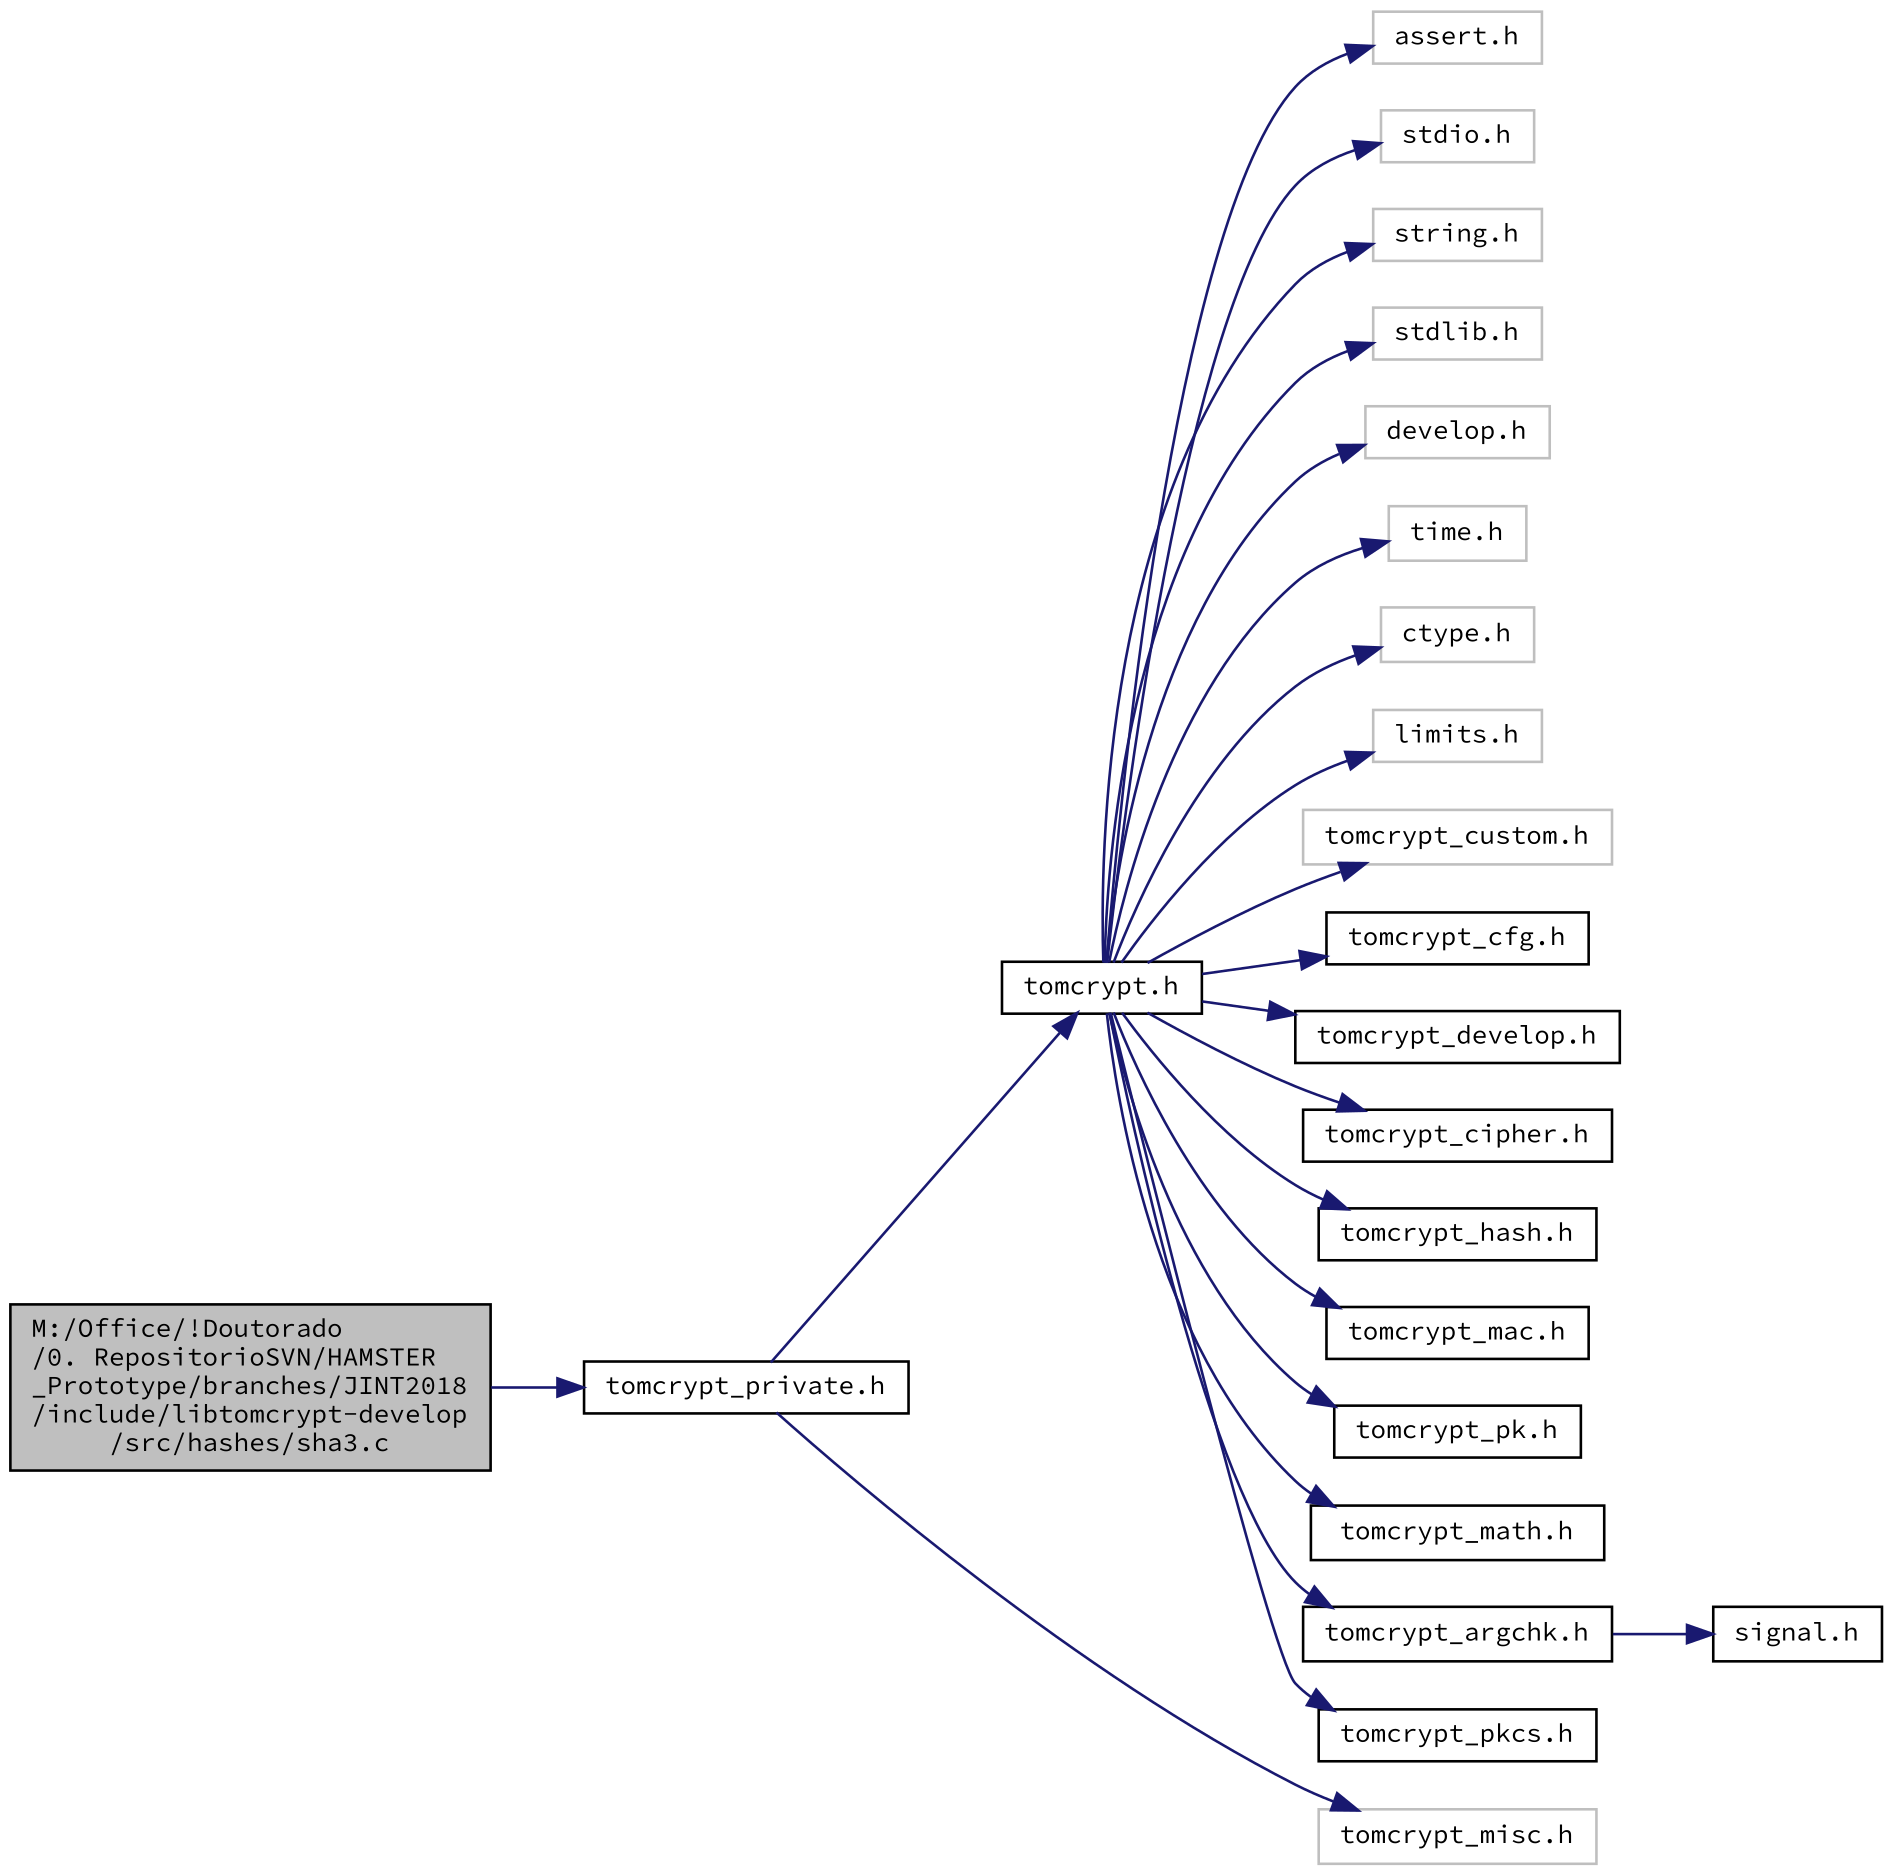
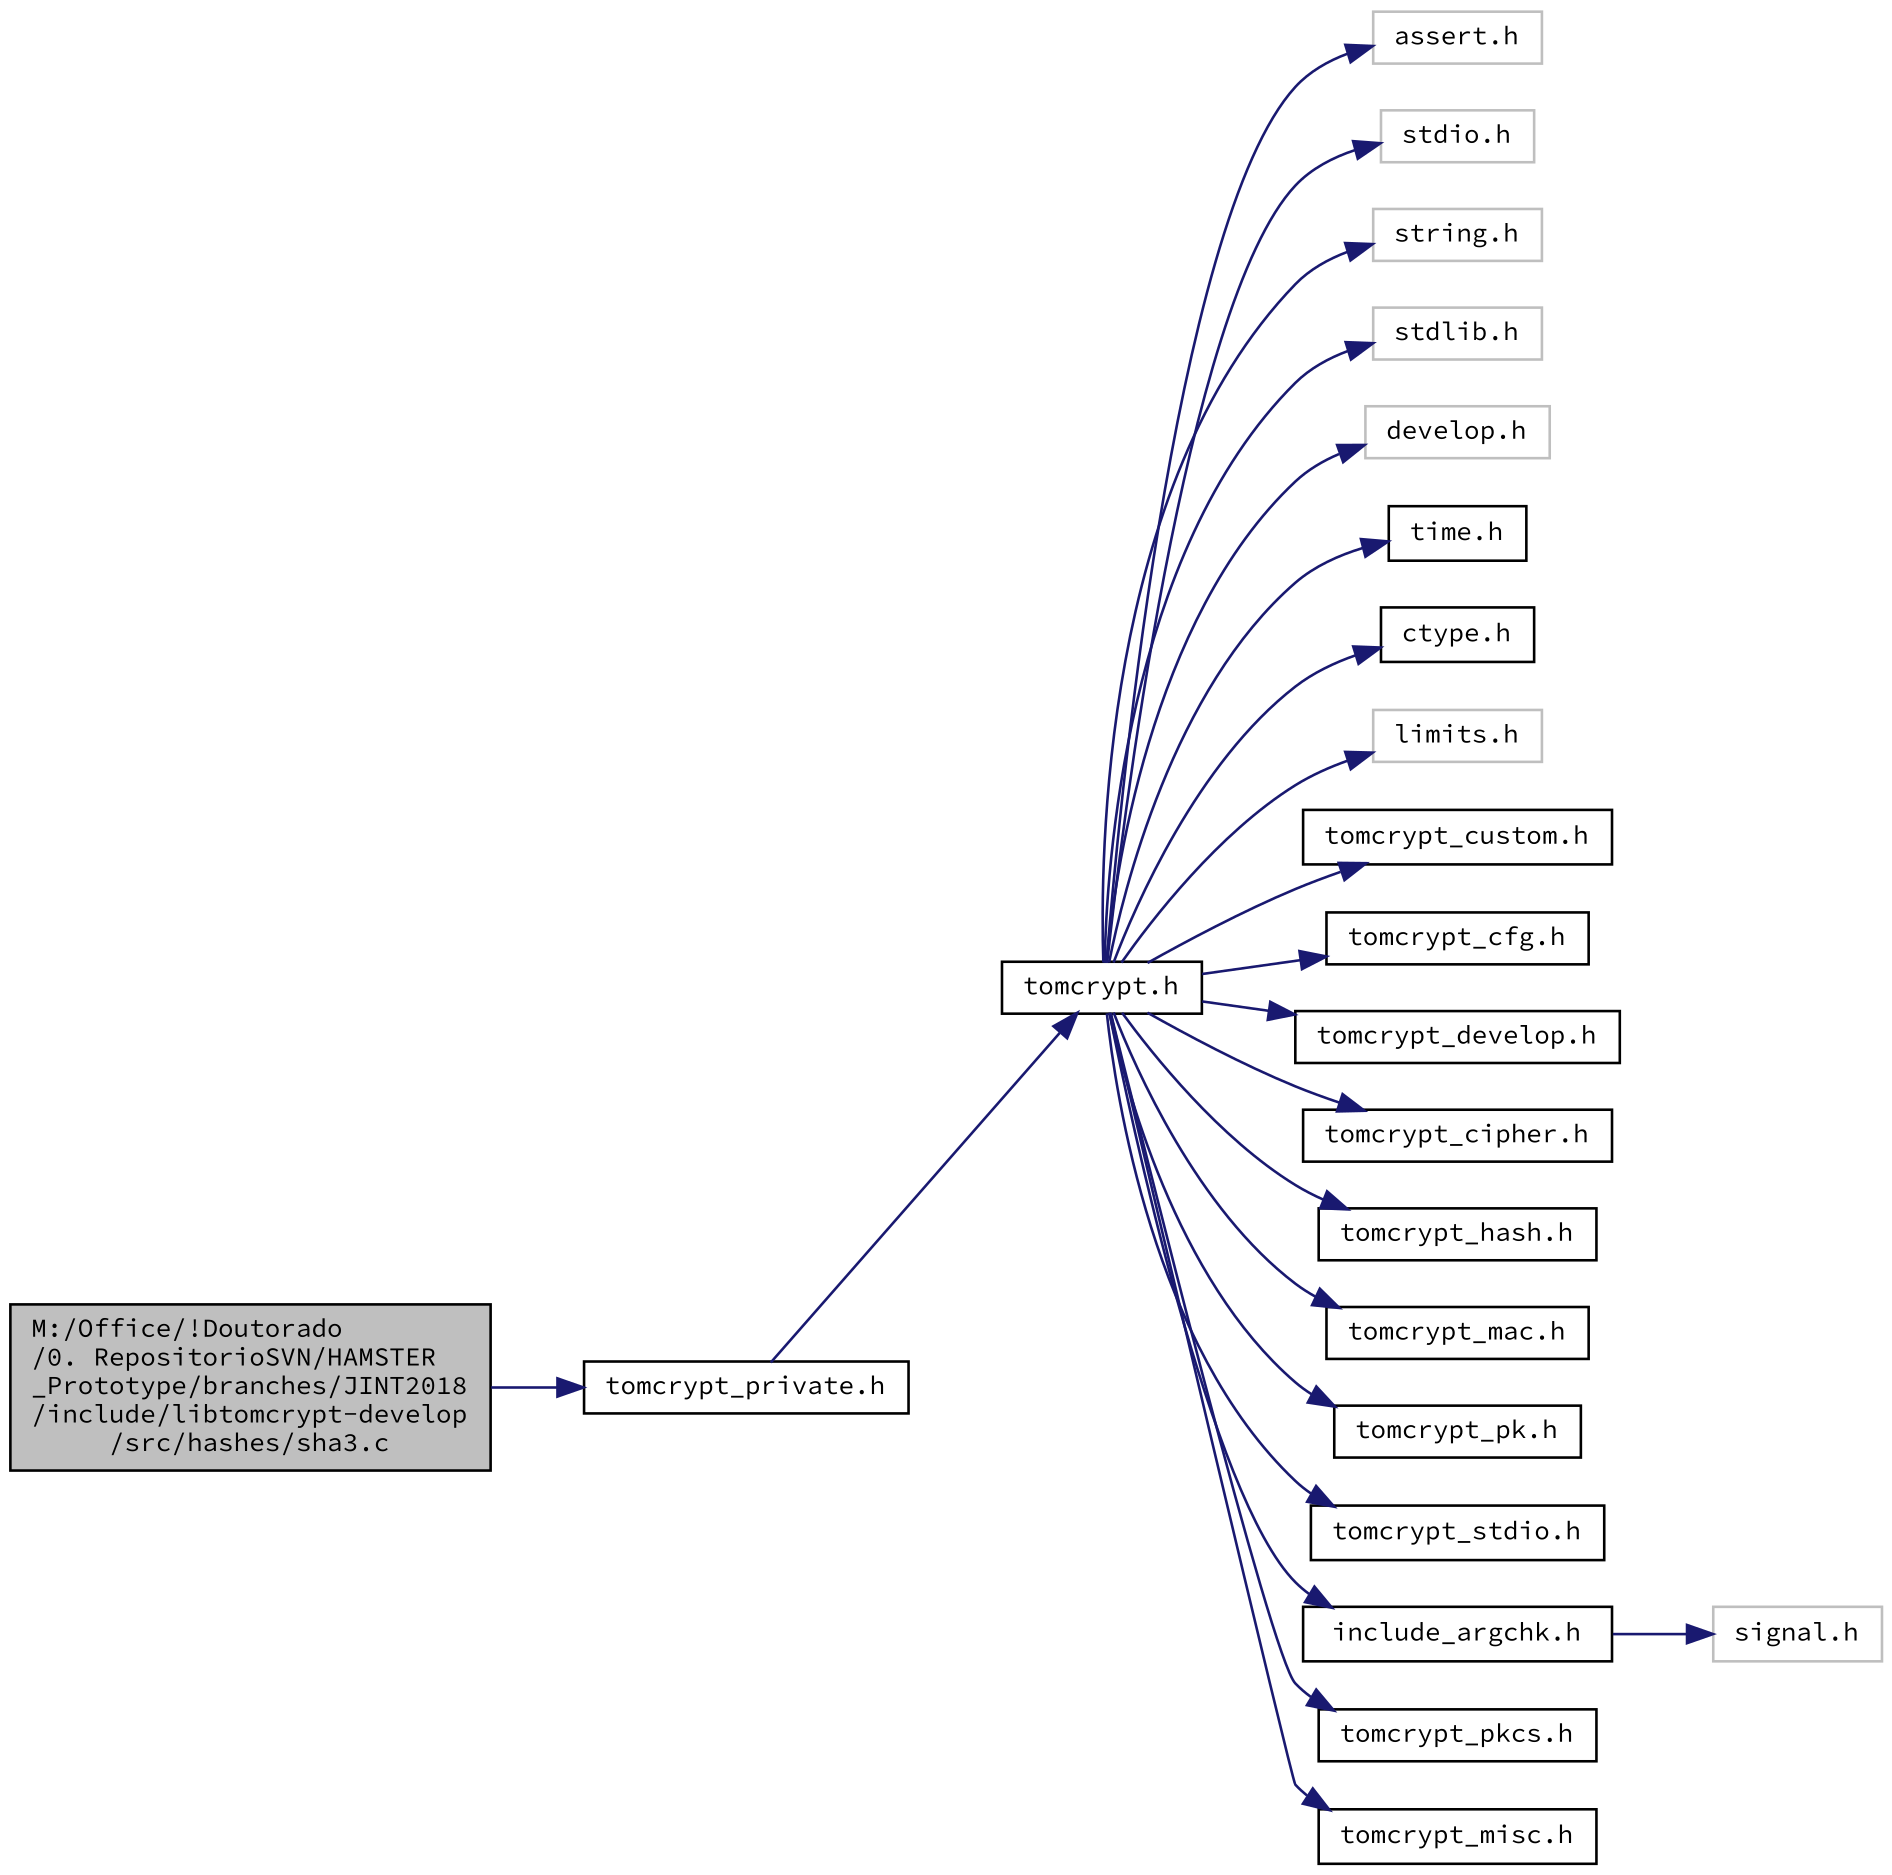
(1458, 533) -> (1458, 533)
(1458, 635) -> (1458, 635)
(1458, 837) -> (1458, 837)
(1458, 1533) -> (1458, 1533)
(1042, 1626) -> (1204, 1407)
(1458, 1634) -> (1458, 1634)
(1798, 1634) -> (1798, 1634)
(1458, 1837) -> (1458, 1837)
